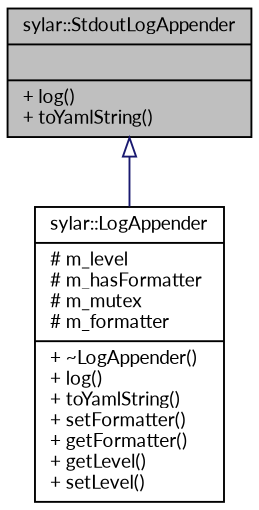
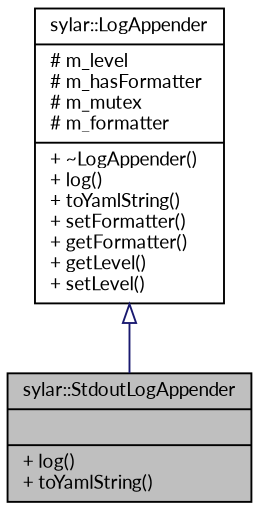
(129, 182) -> (129, 348)
